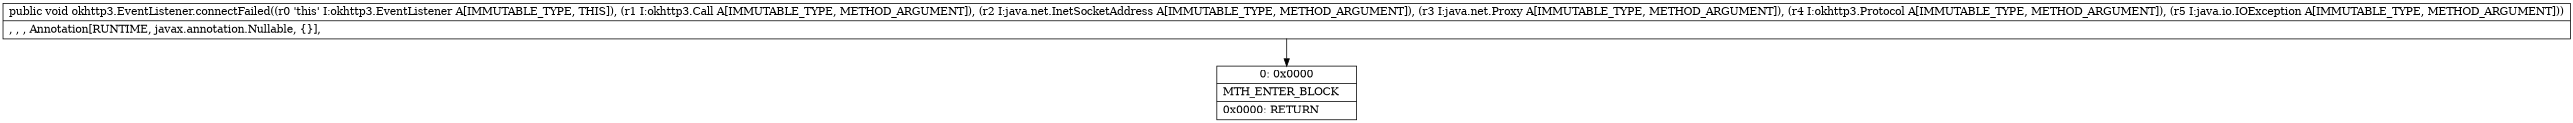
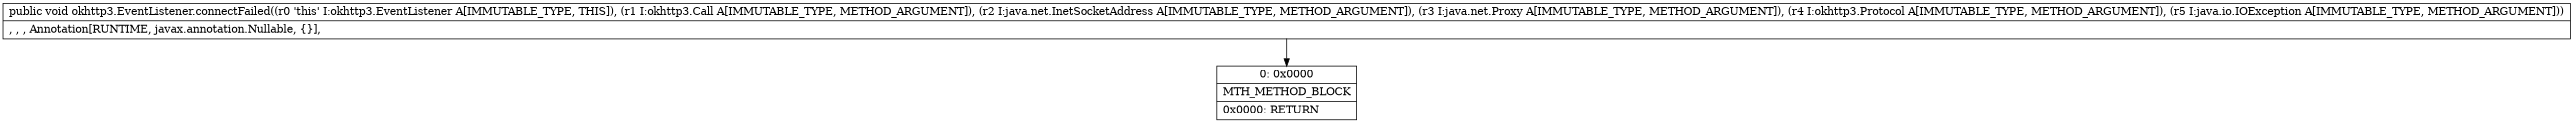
(1281, 92) -> (1287, 92)
